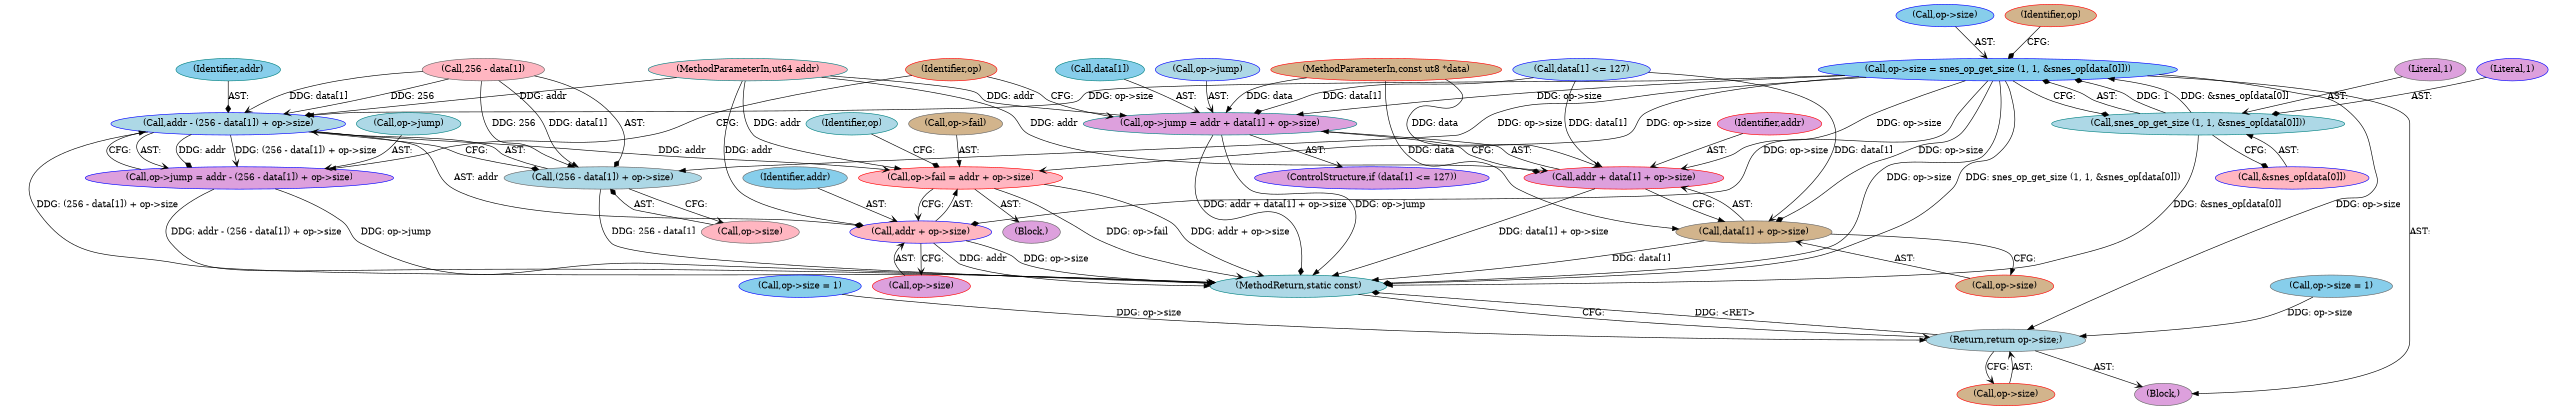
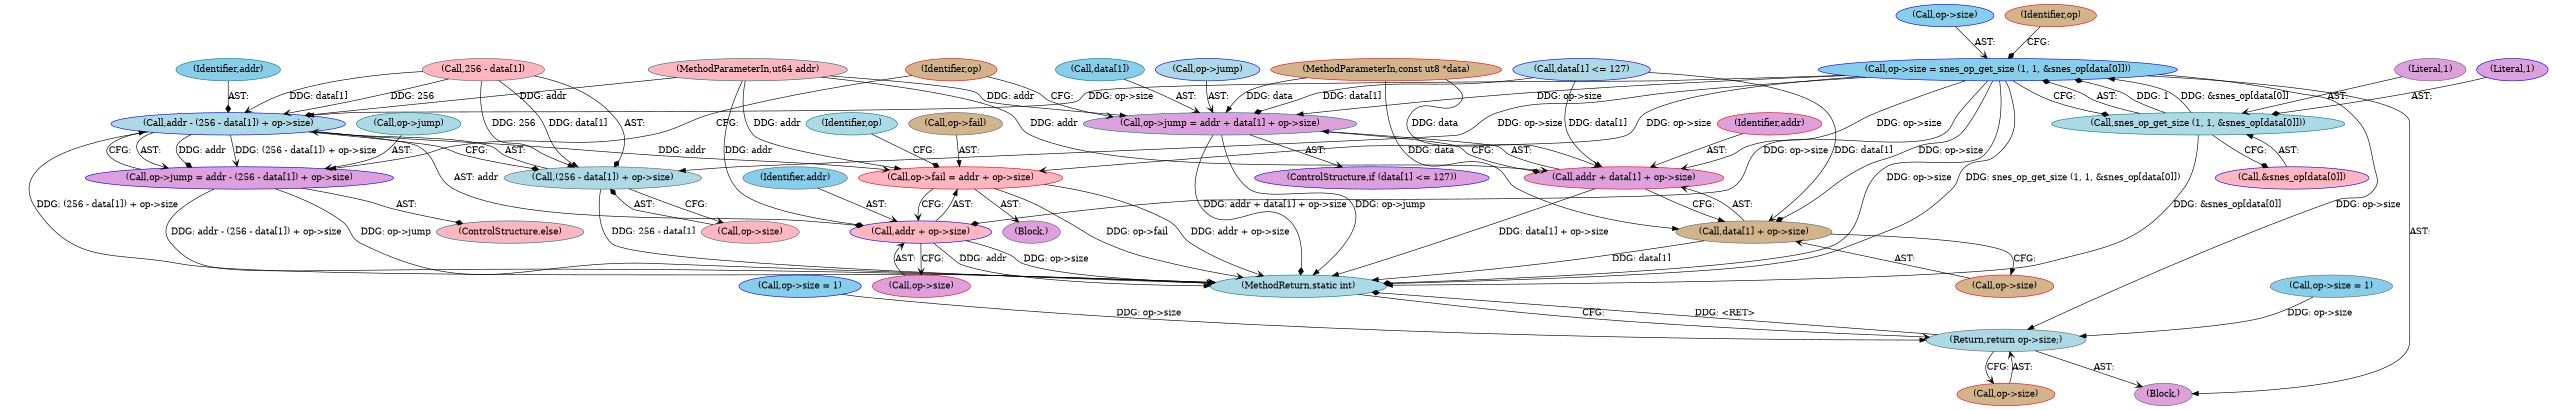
none -> (510, 232)
(1298, 286) -> (1298, 286)
